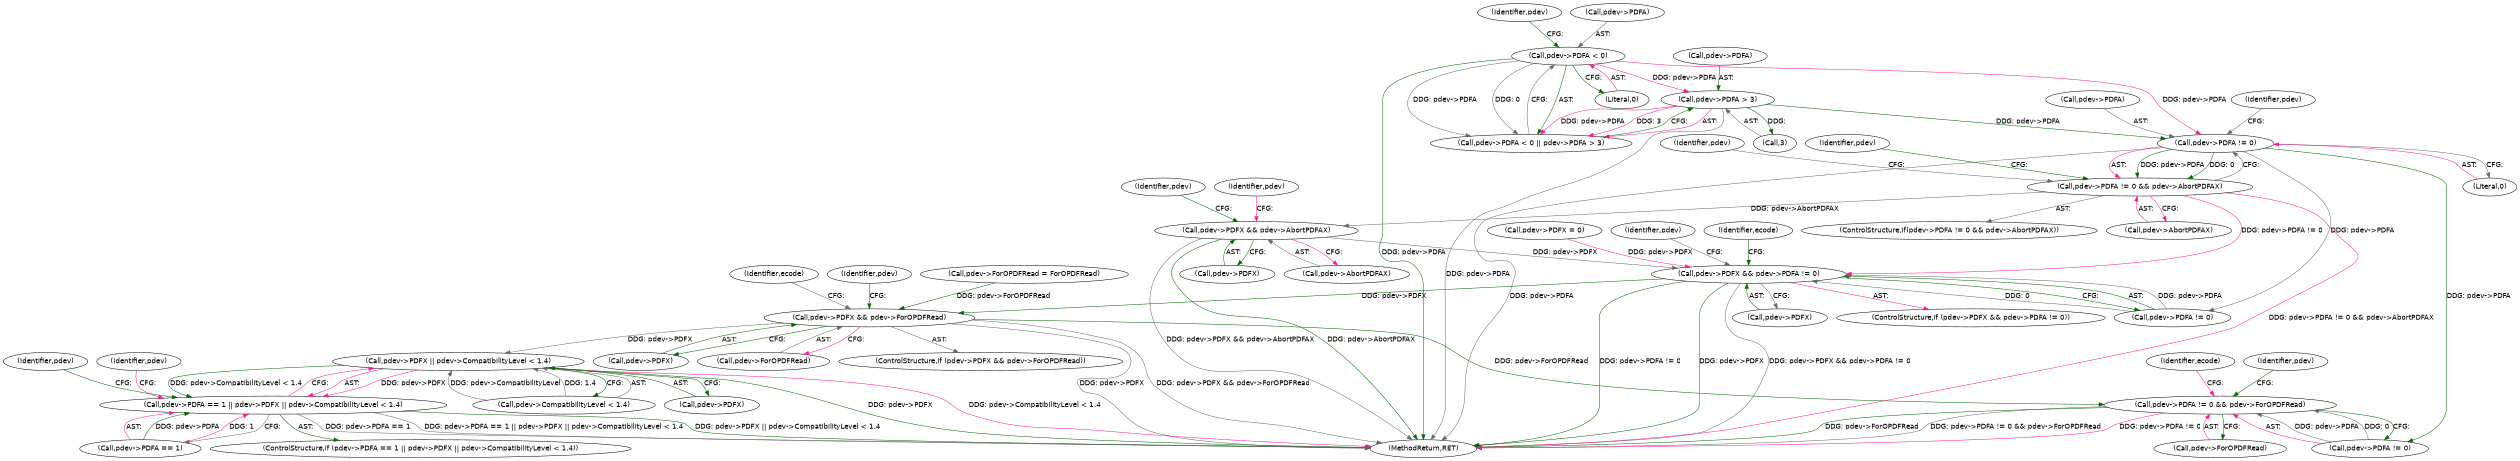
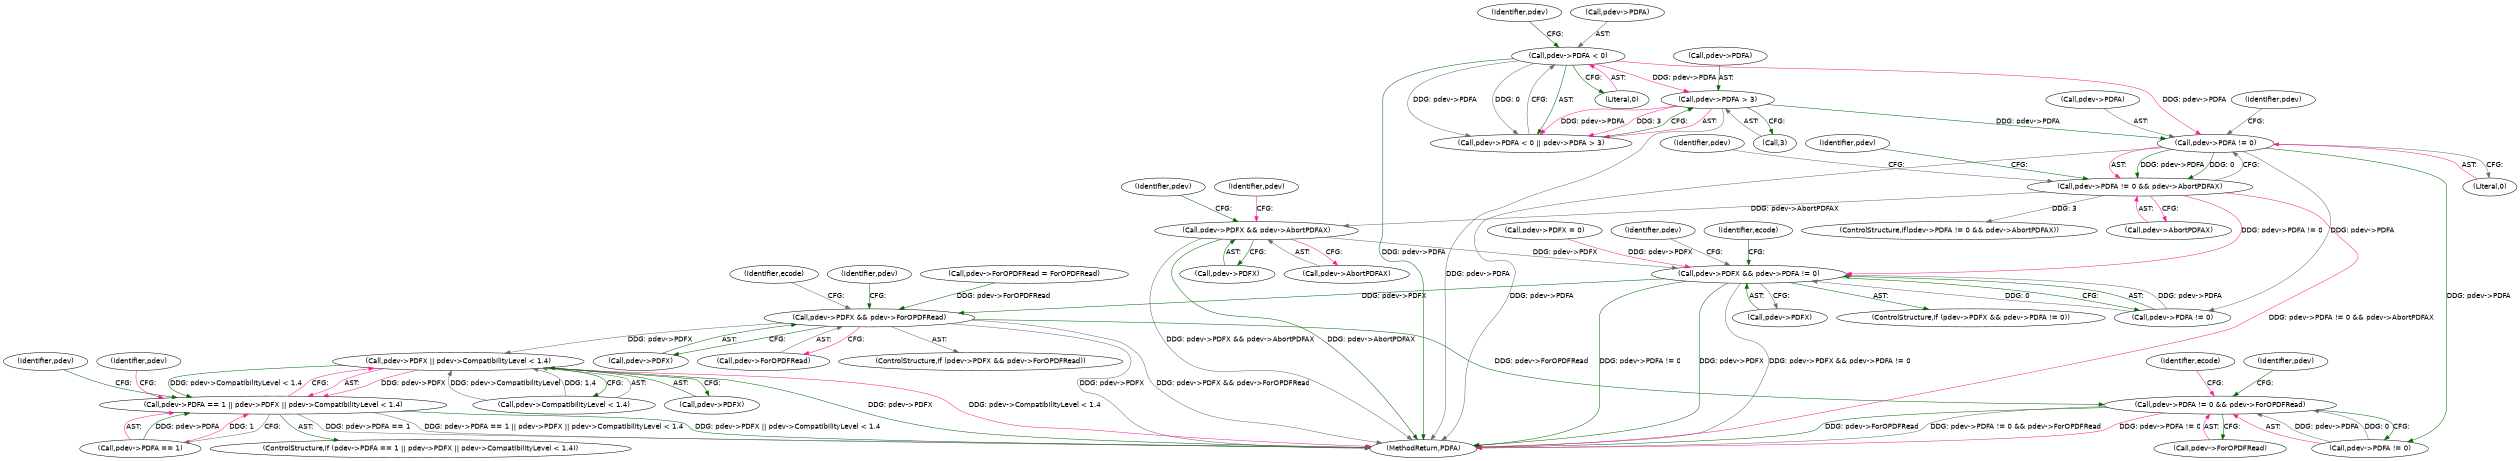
(1778, 122) -> (1778, 122)
(2064, 209) -> (2064, 209)
(1857, 295) -> (1857, 295)
(1423, 449) -> (1423, 449)
